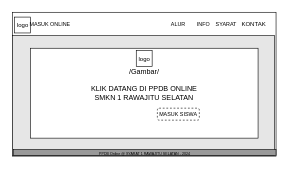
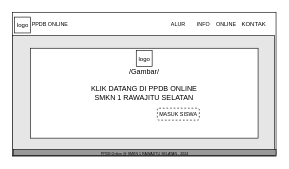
(50, 24) -> (50, 24)
(227, 24) -> (227, 24)
(145, 153) -> (145, 153)
